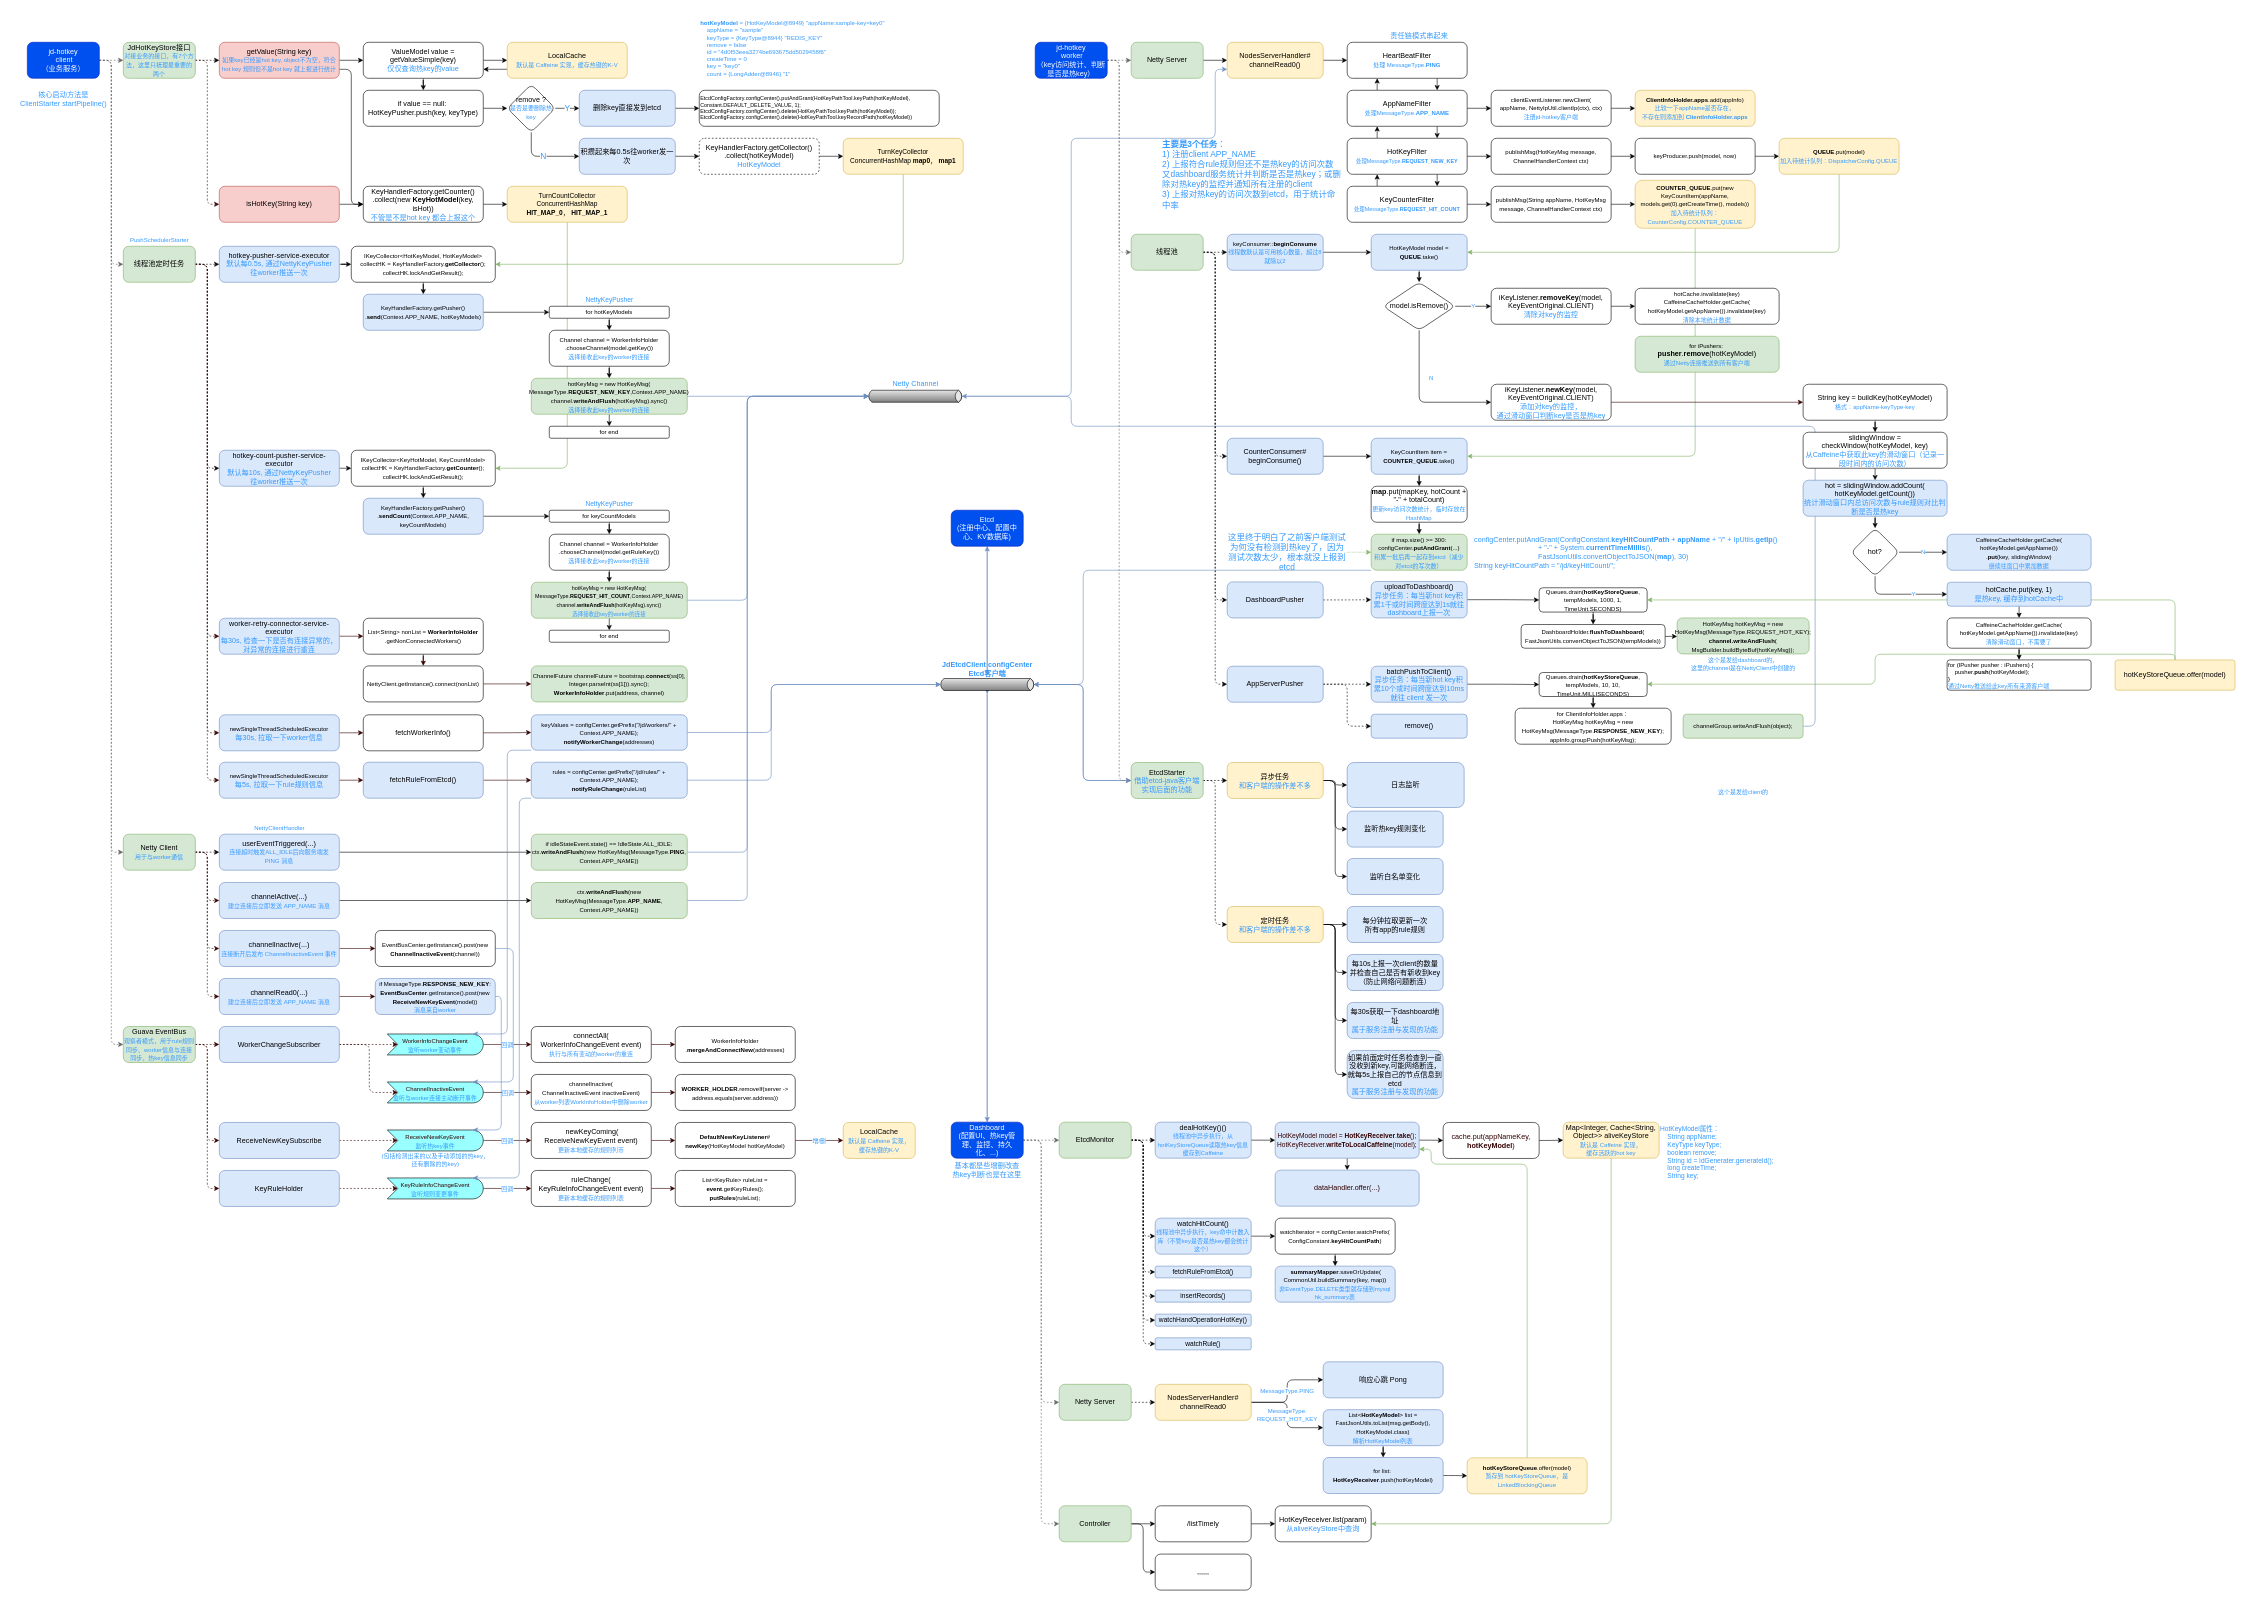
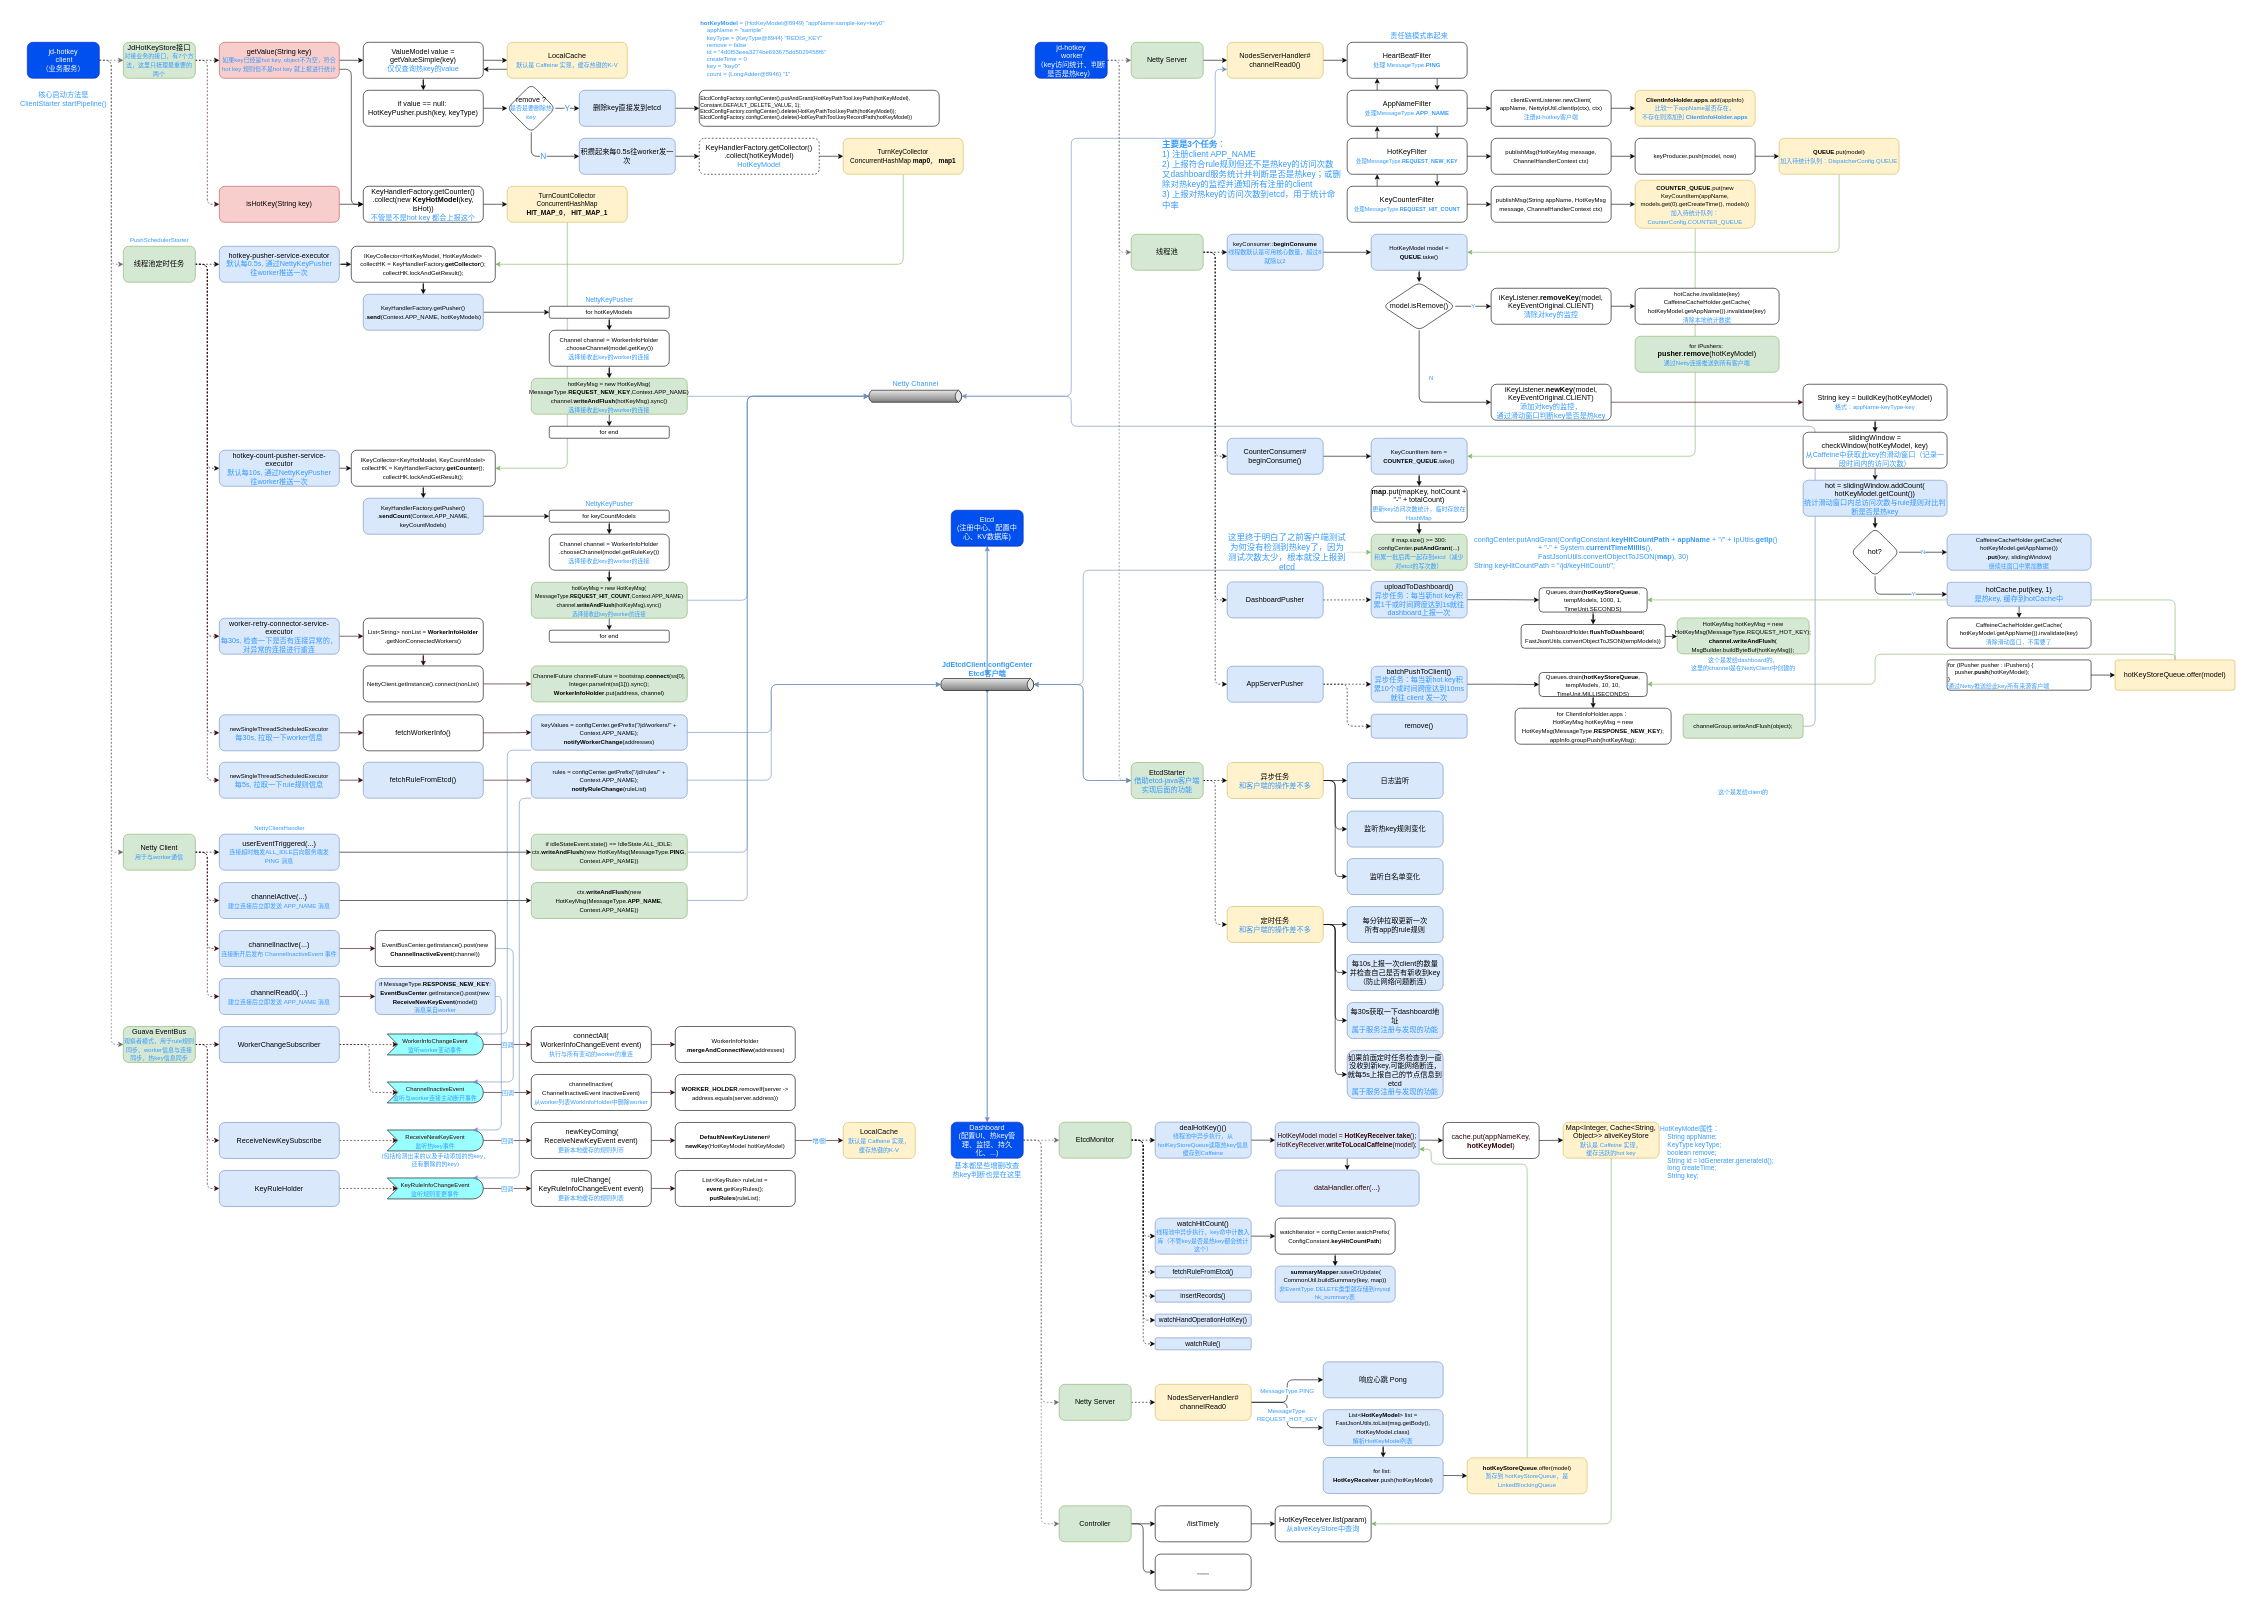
(2019, 656) -> none
none -> (2109, 675)
(1406, 785) -> (1395, 781)
